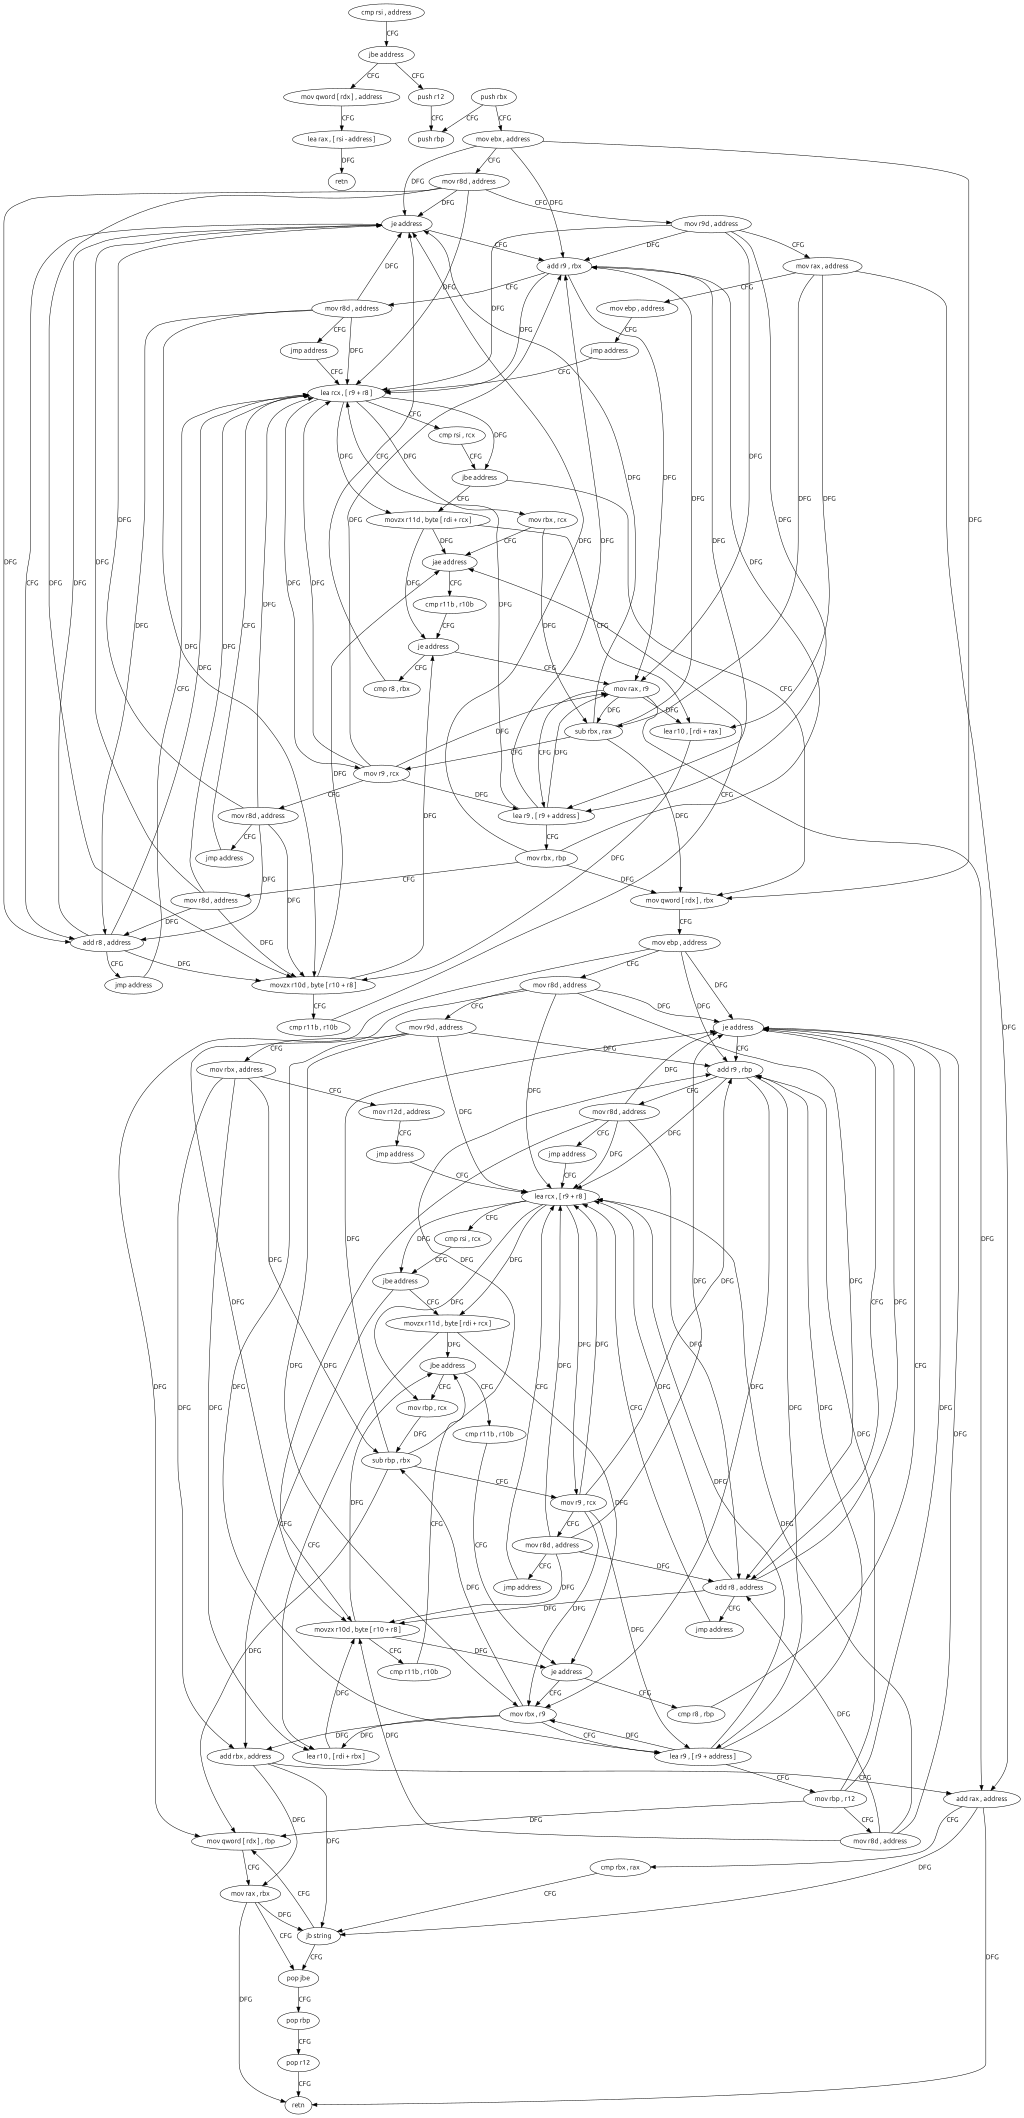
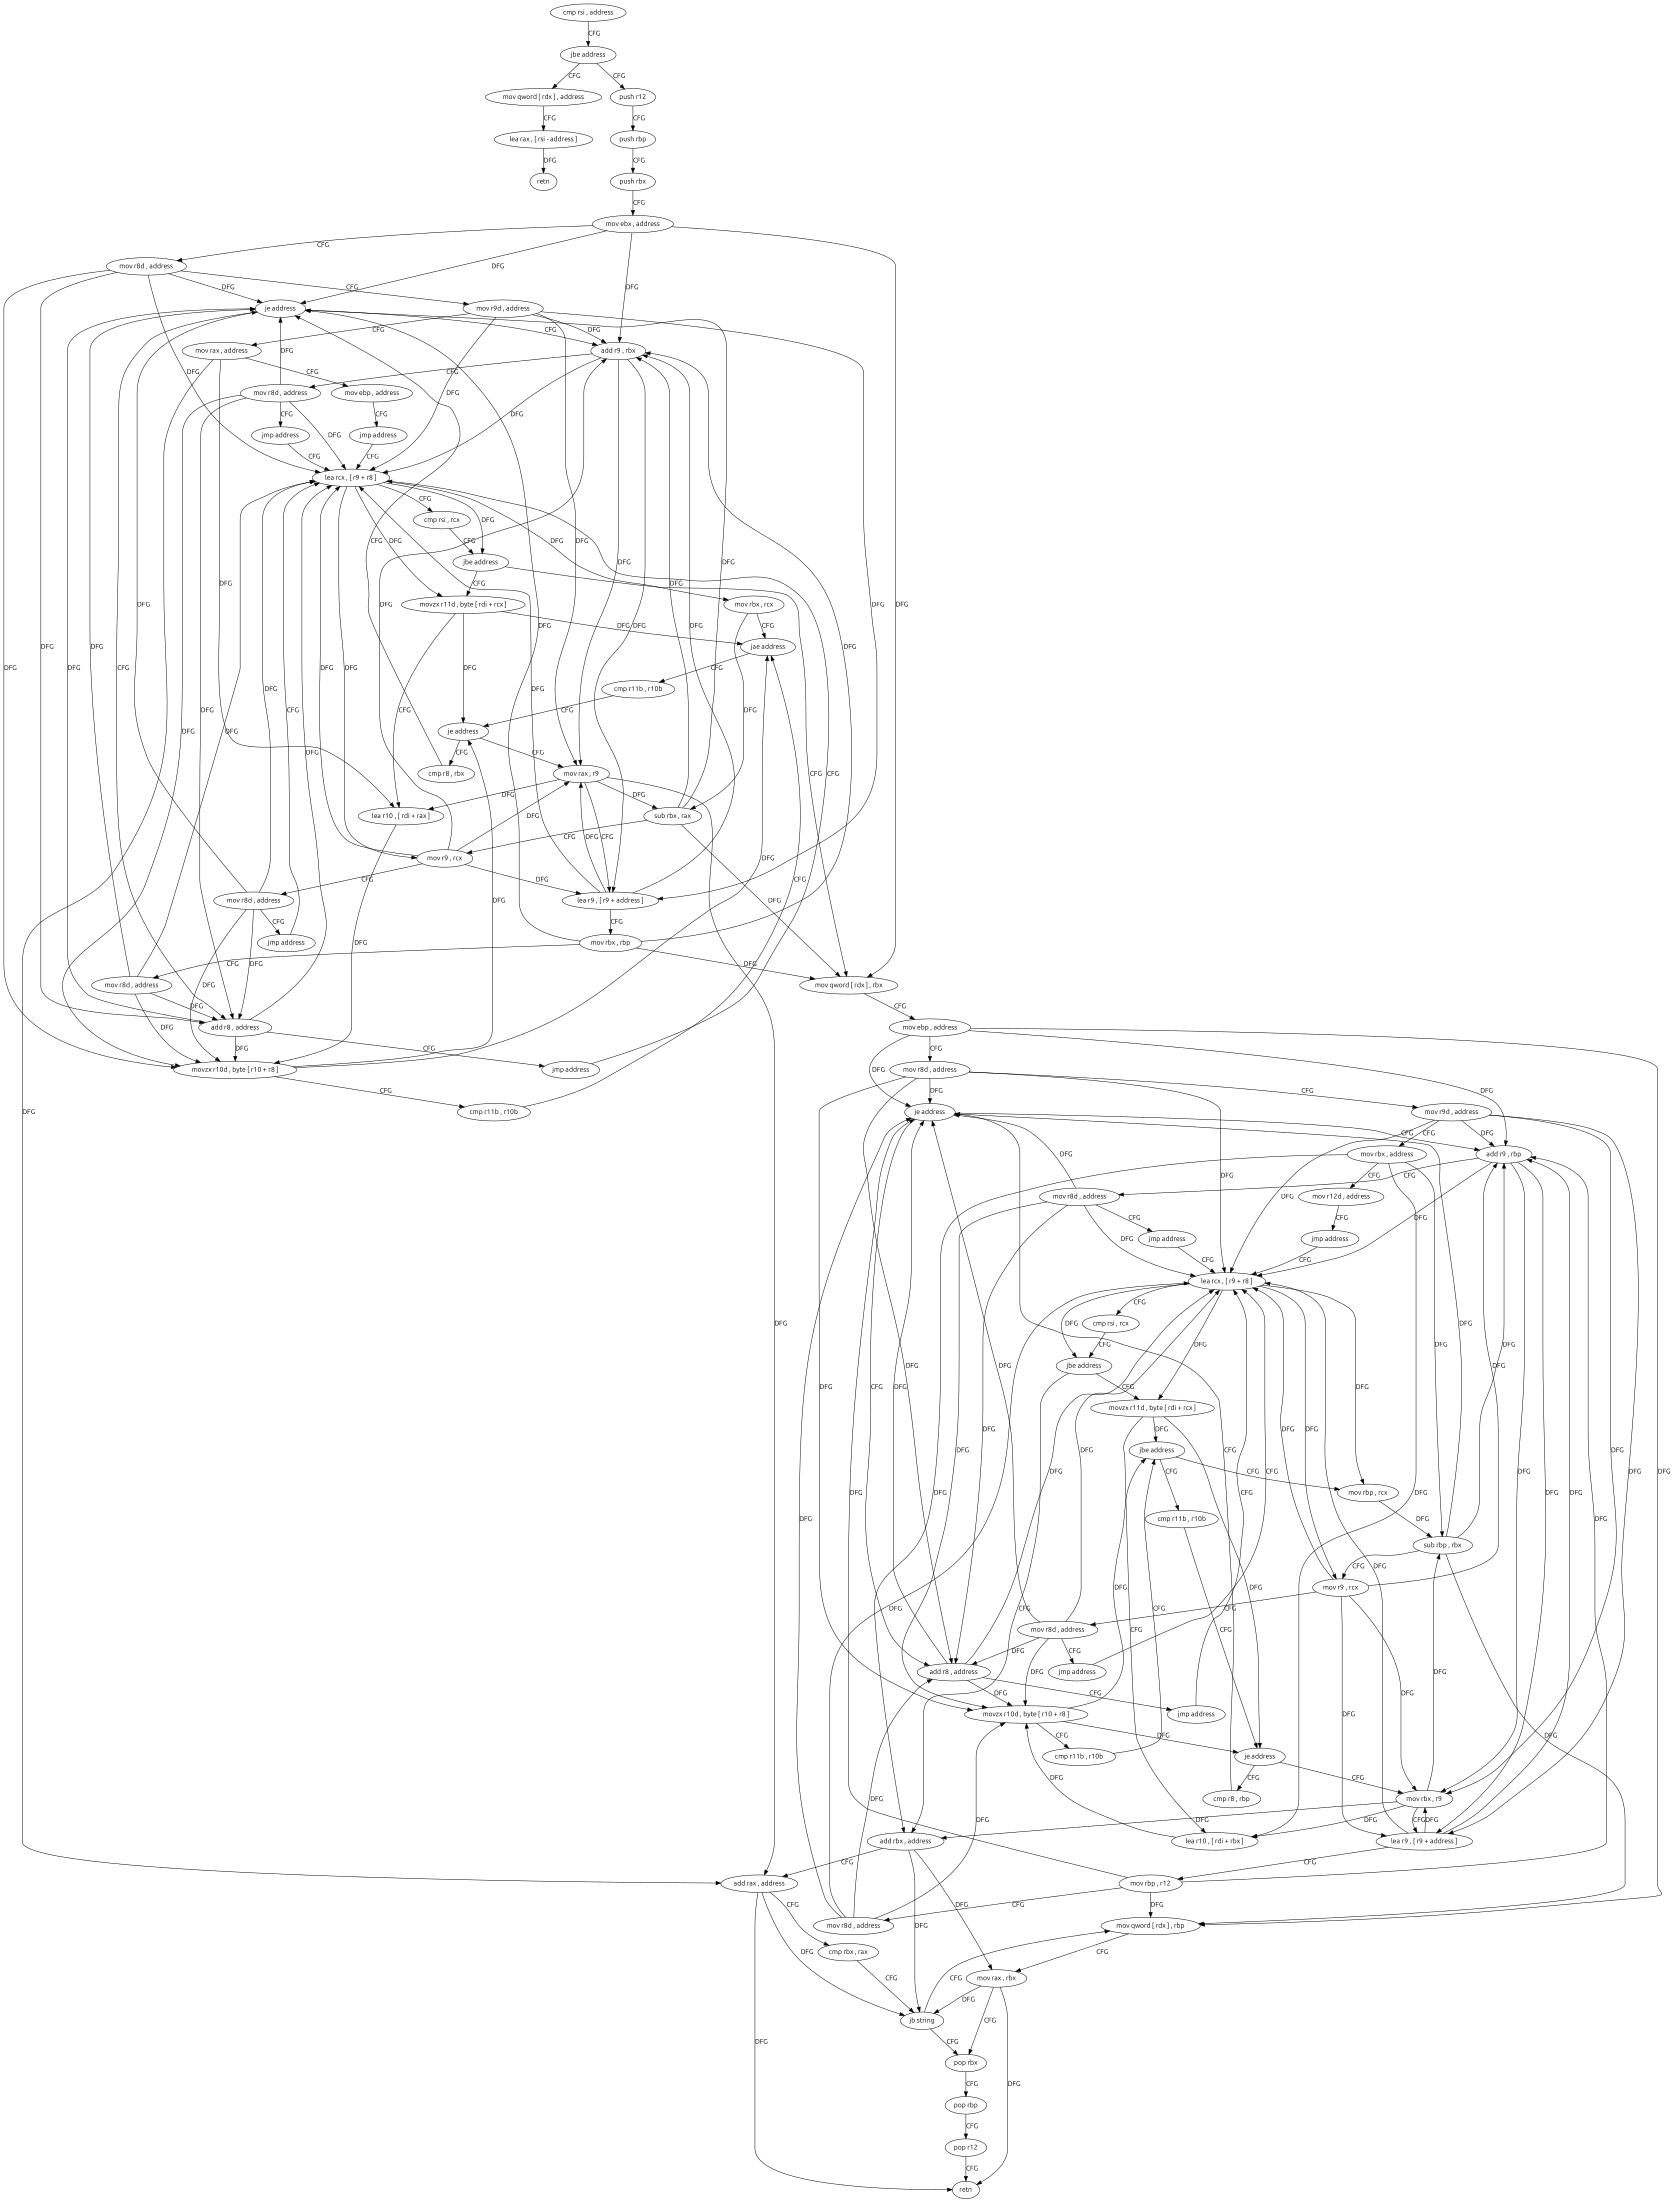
(465, 117) -> (633, 158)
(798, 543) -> none
(298, 1978) -> (966, 2063)
